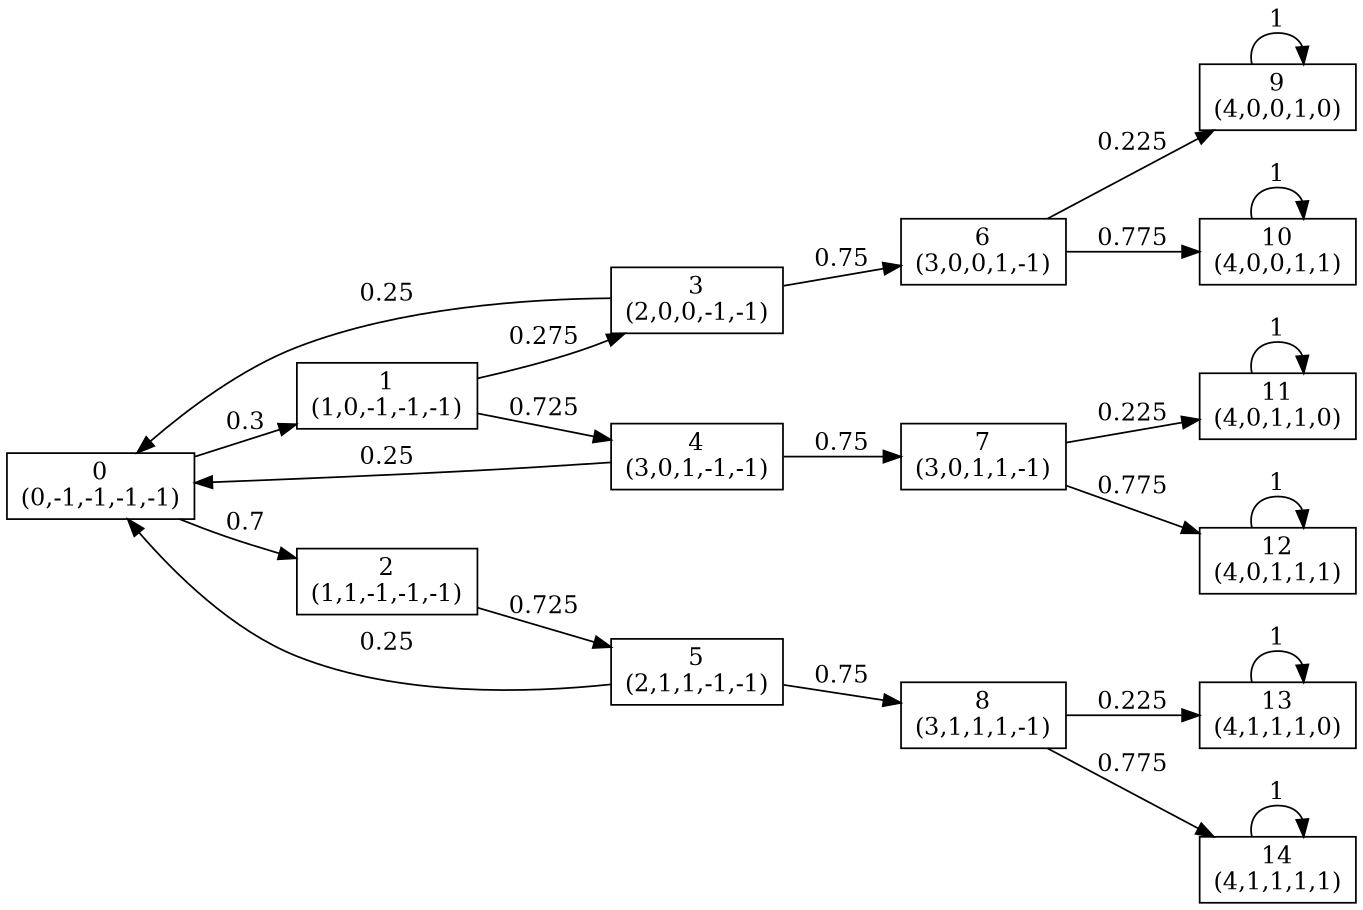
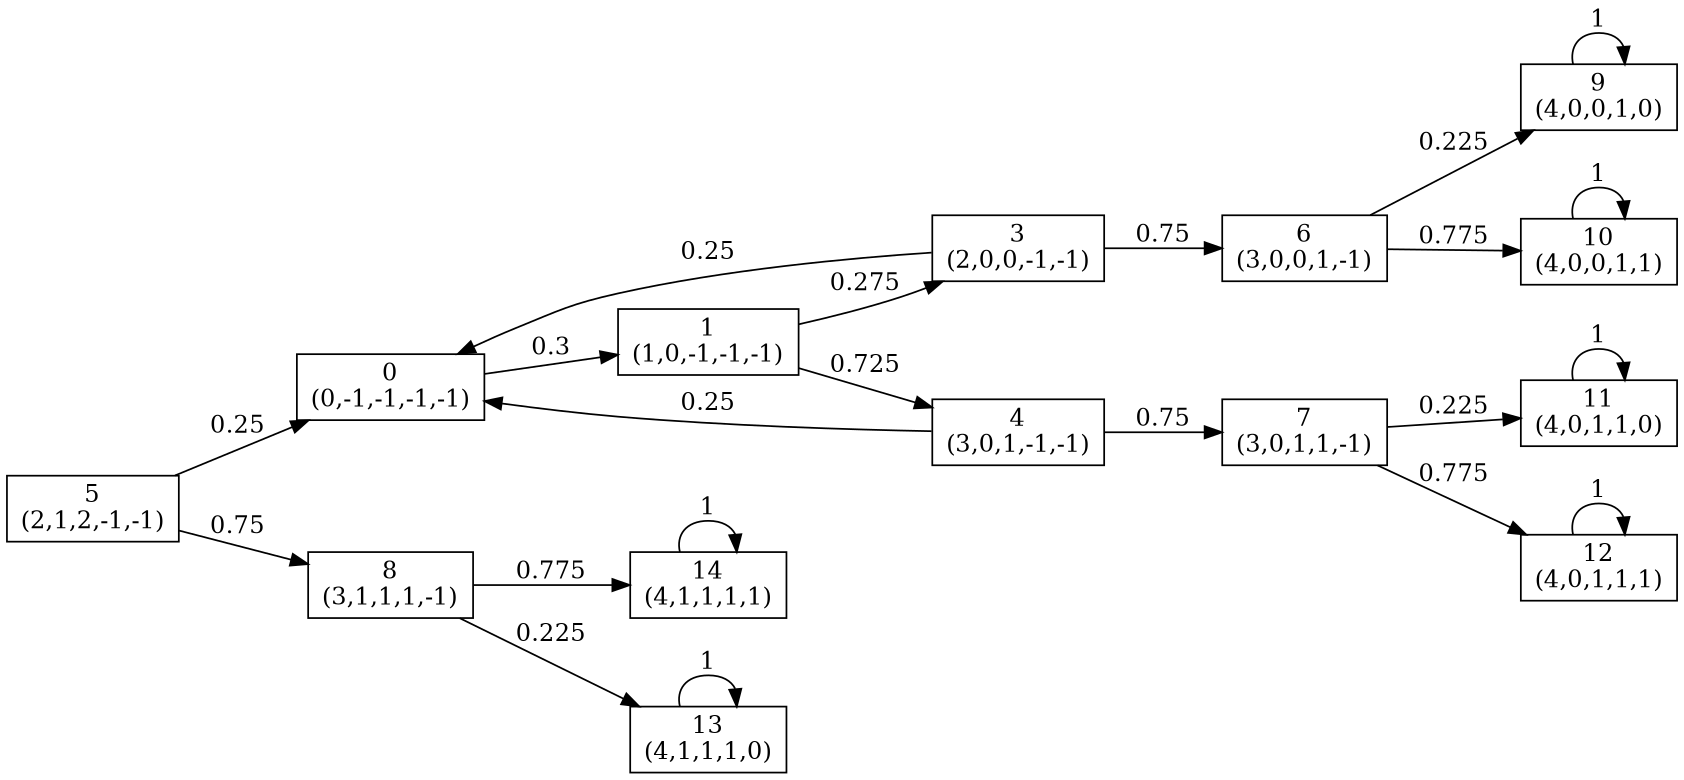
(387, 582) -> none
(697, 672) -> (93, 509)
